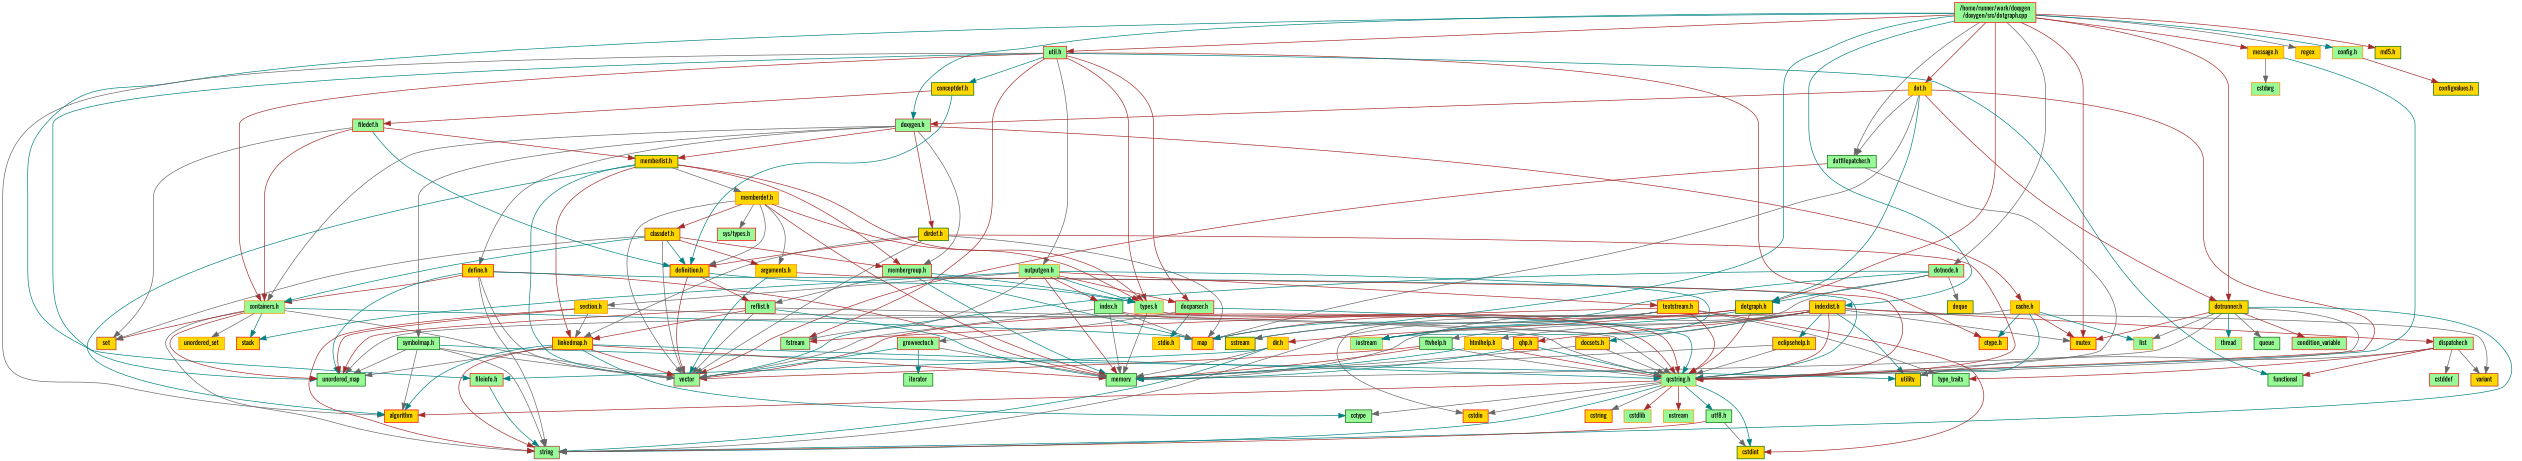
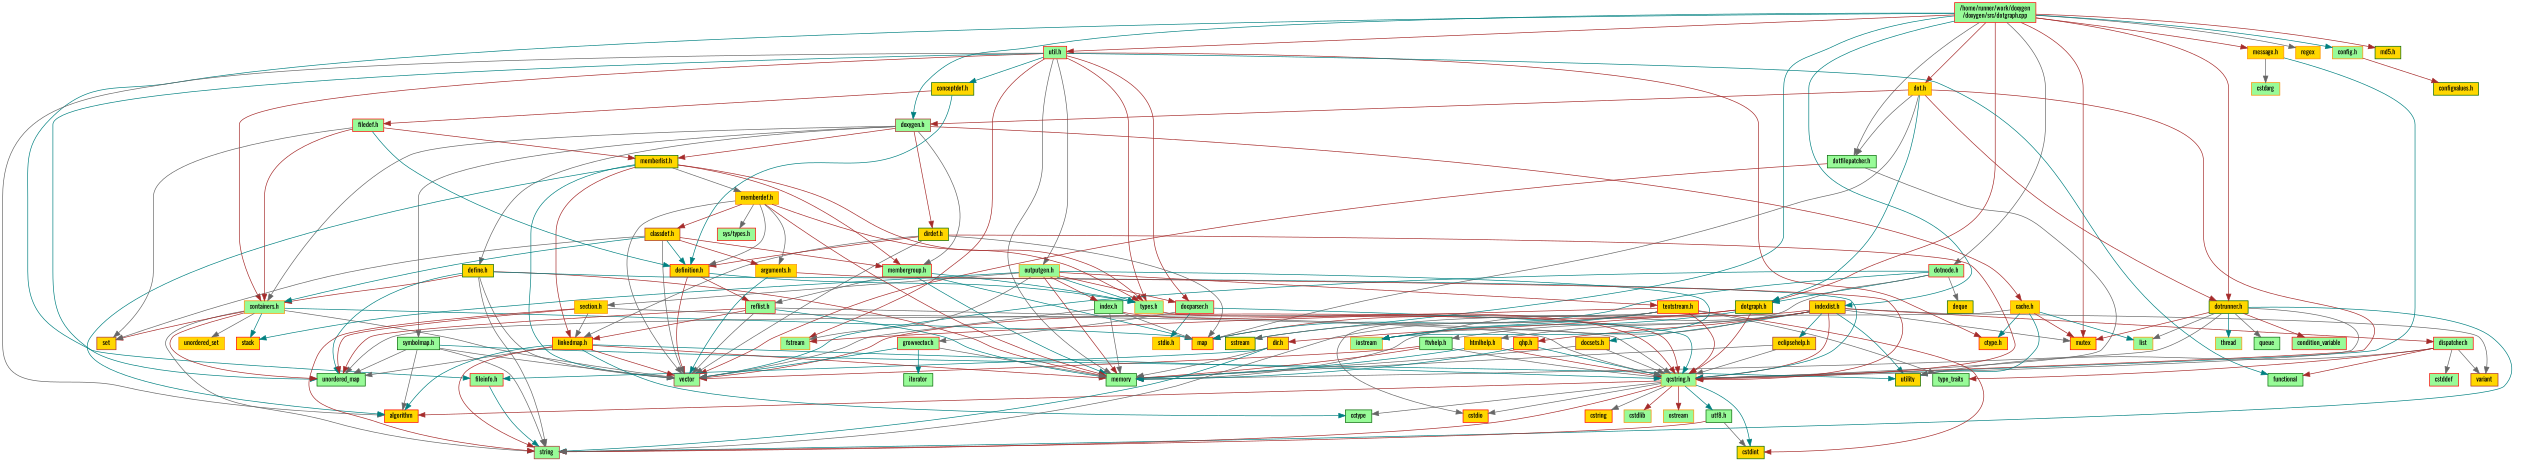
(478, 271) -> (478, 271)
(1136, 340) -> (1019, 223)
(795, 343) -> (795, 343)
(1278, 343) -> (1278, 343)
(1363, 433) -> (1363, 433)
